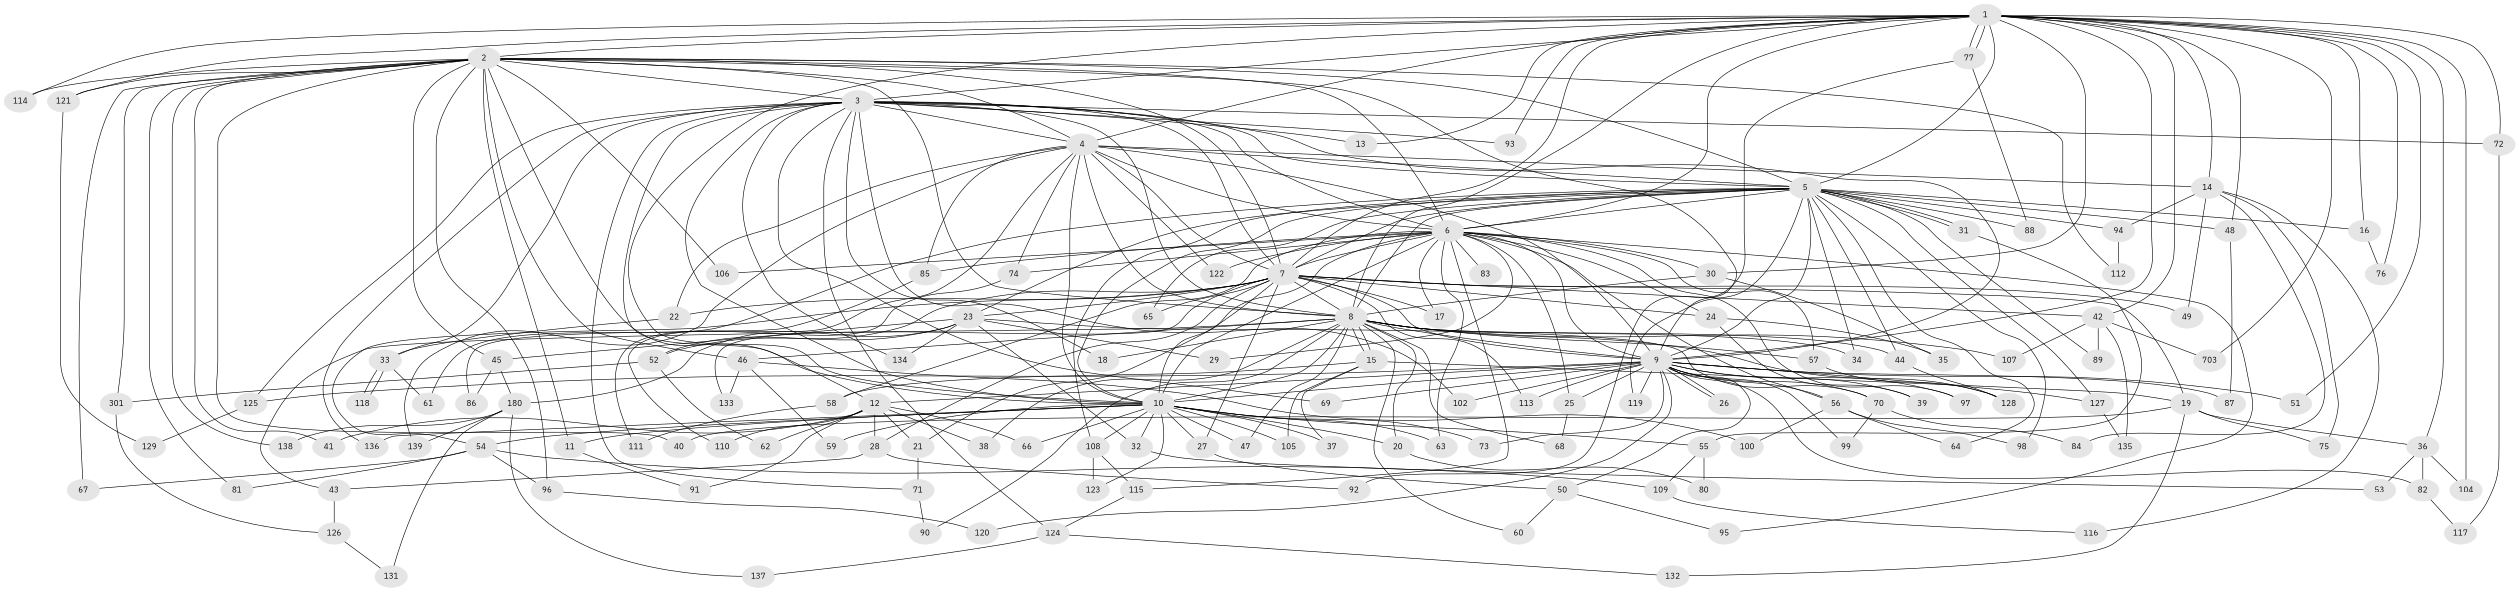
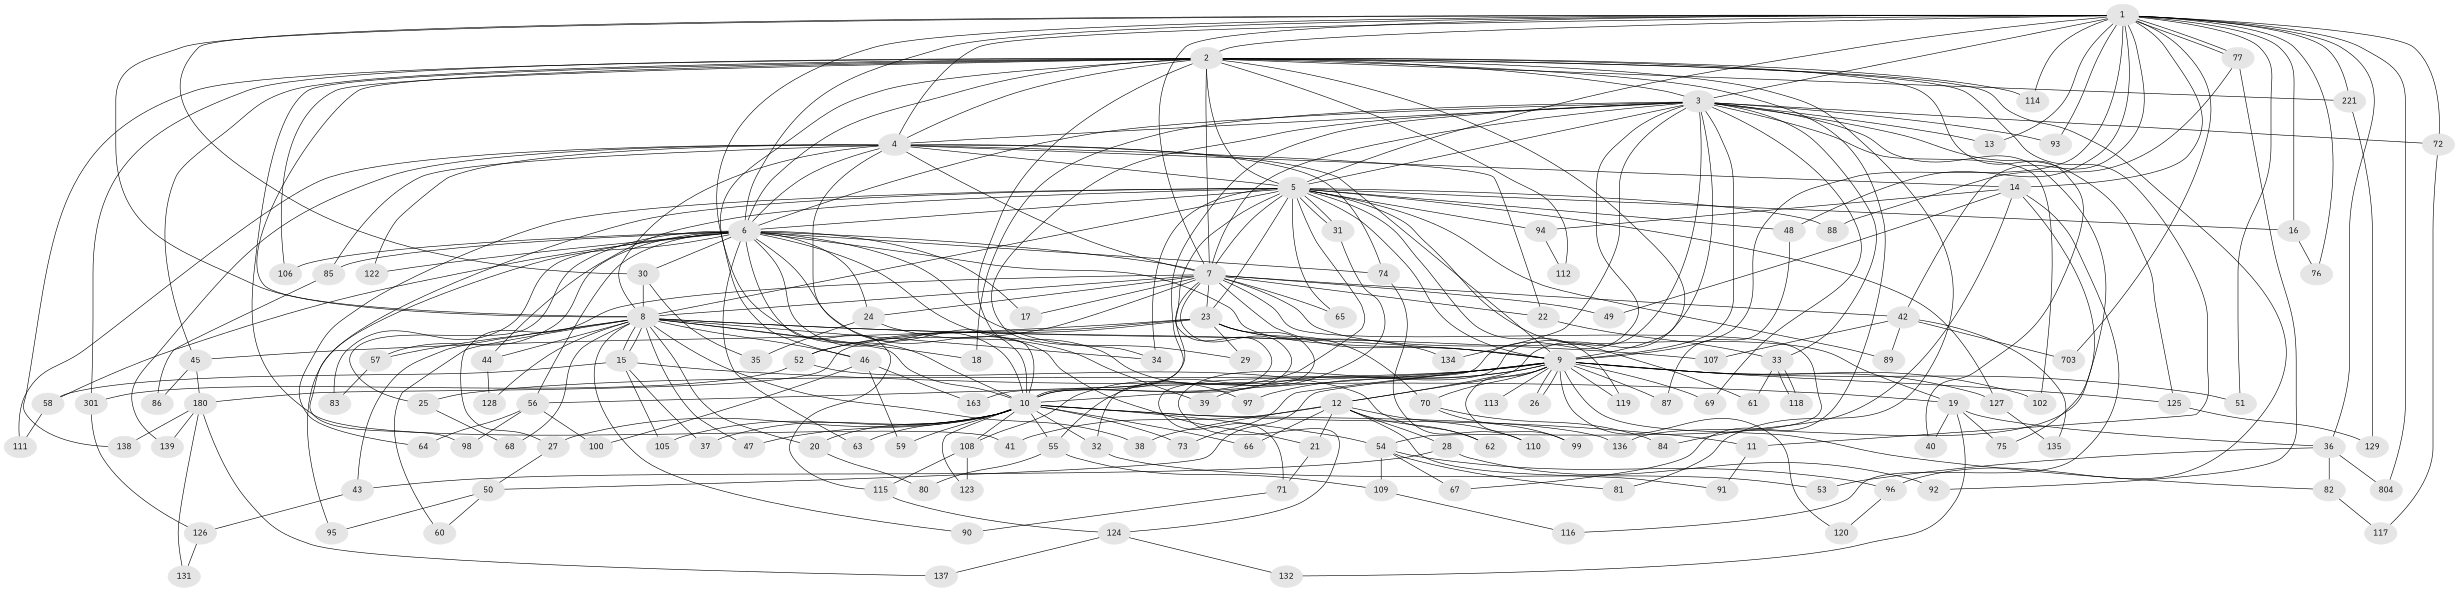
(64, 101) -> (2350, 101)
(1127, 155) -> (1219, 145)
(1406, 334) -> none
(1097, 346) -> none
(1911, 382) -> (355, 382)
(727, 404) -> (974, 404)
(2466, 490) -> (2386, 490)
